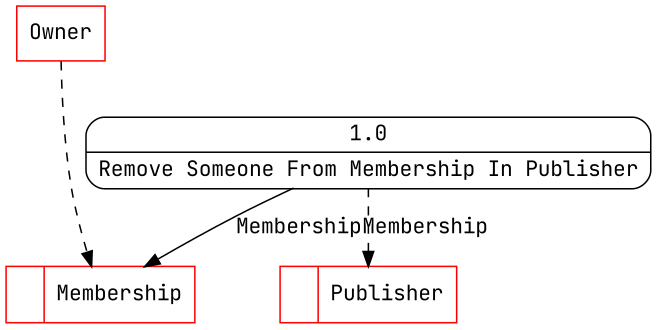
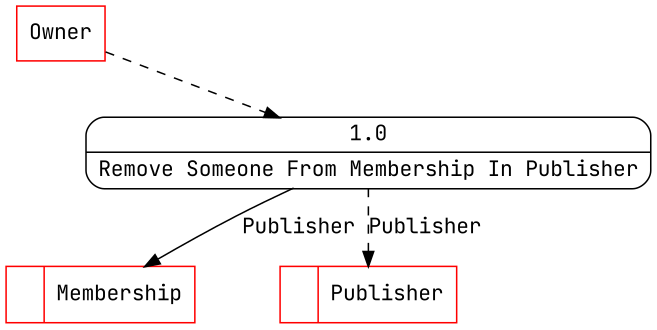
(67, 158) -> (186, 82)
(299, 228) -> (299, 228)
(425, 228) -> (425, 228)
